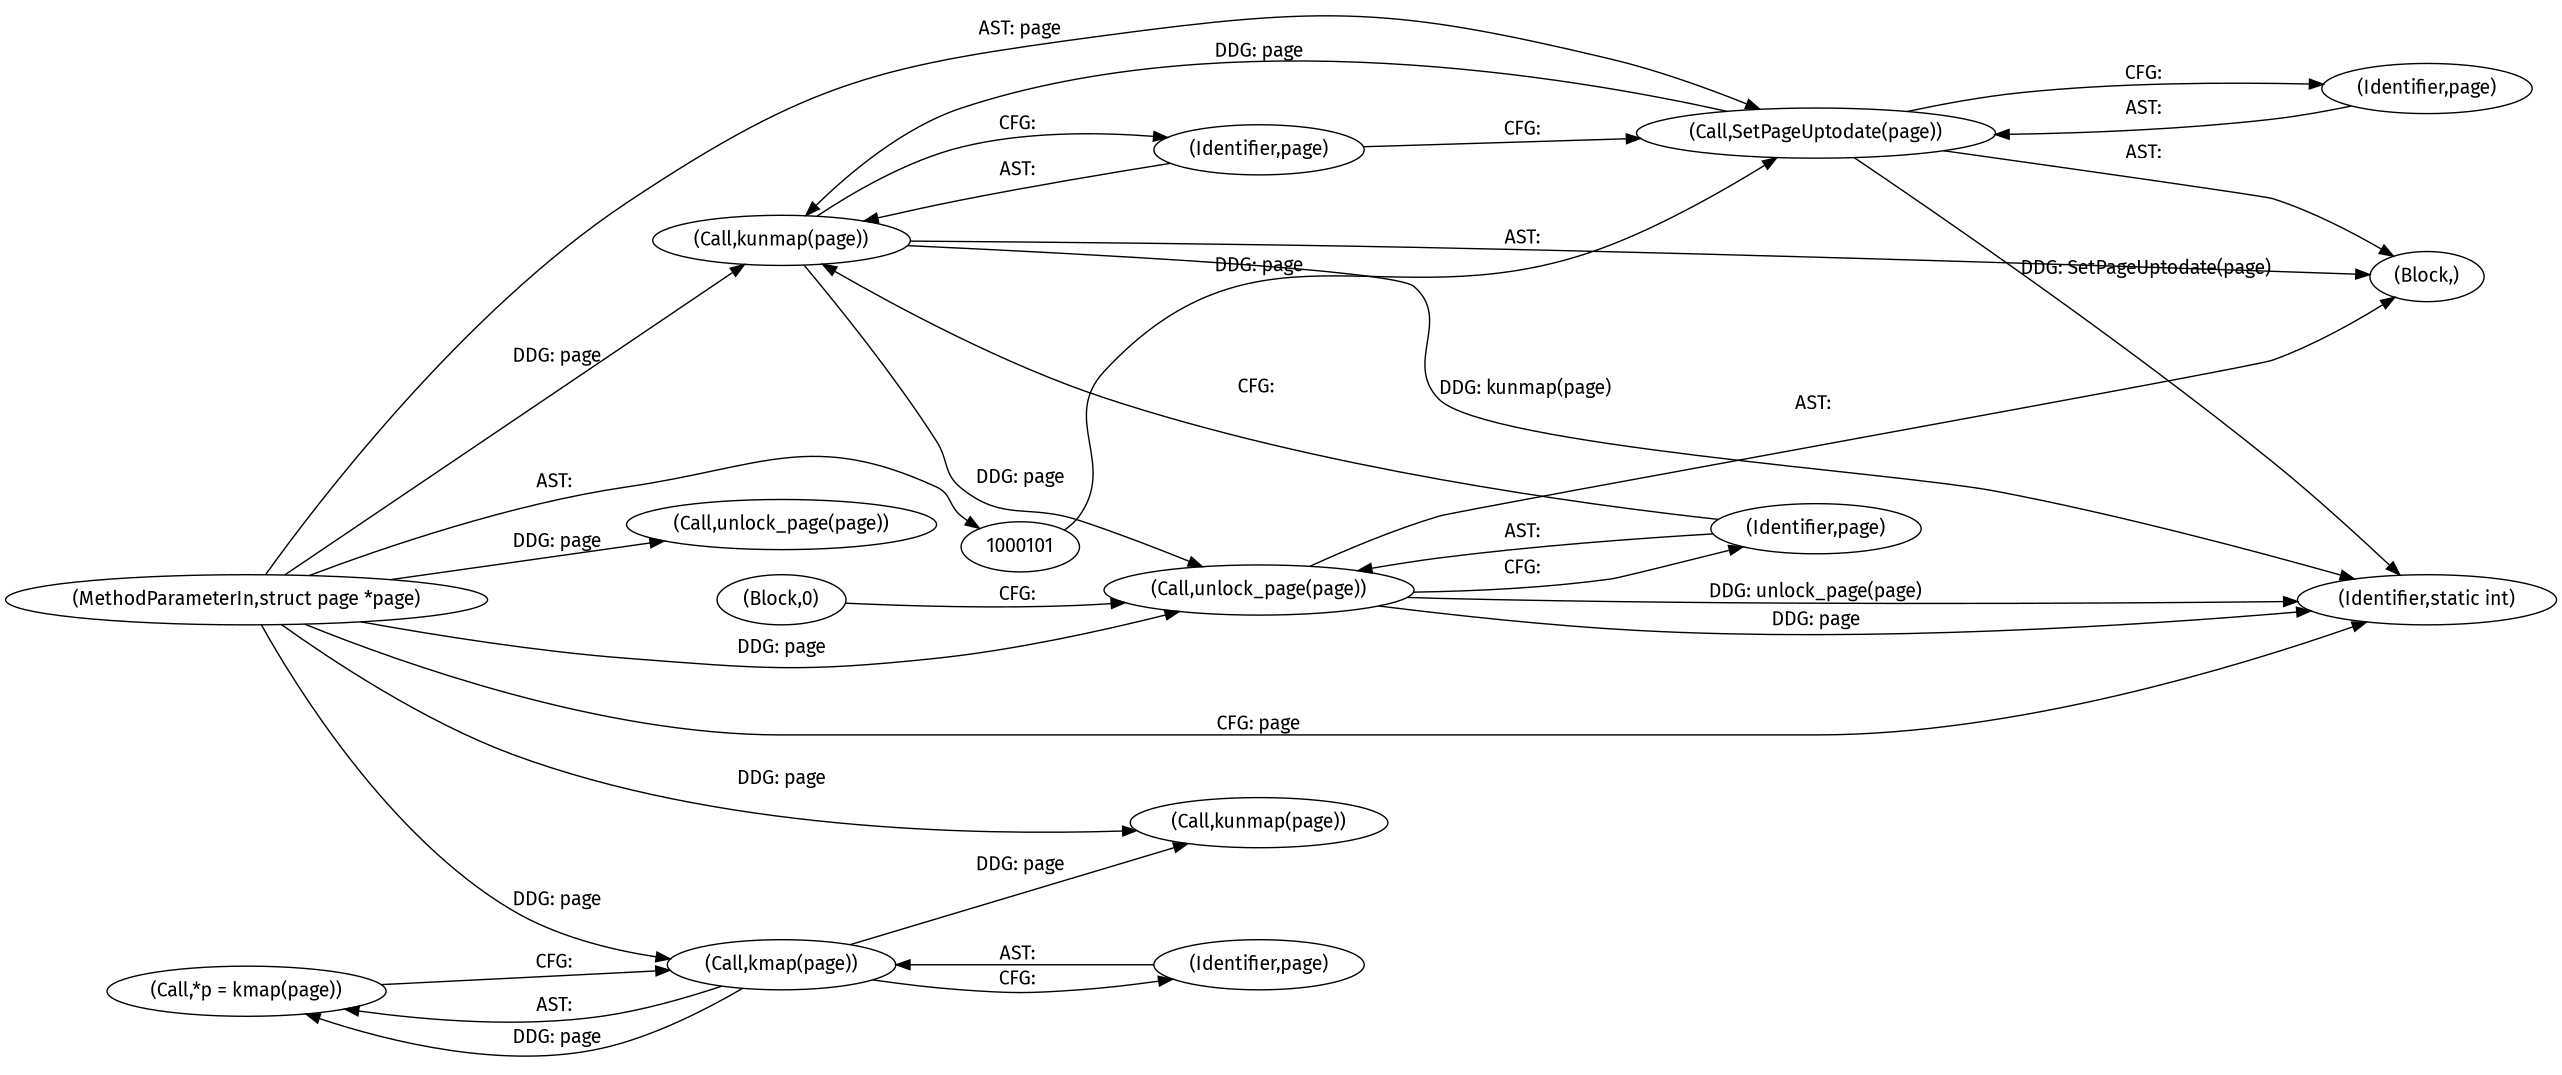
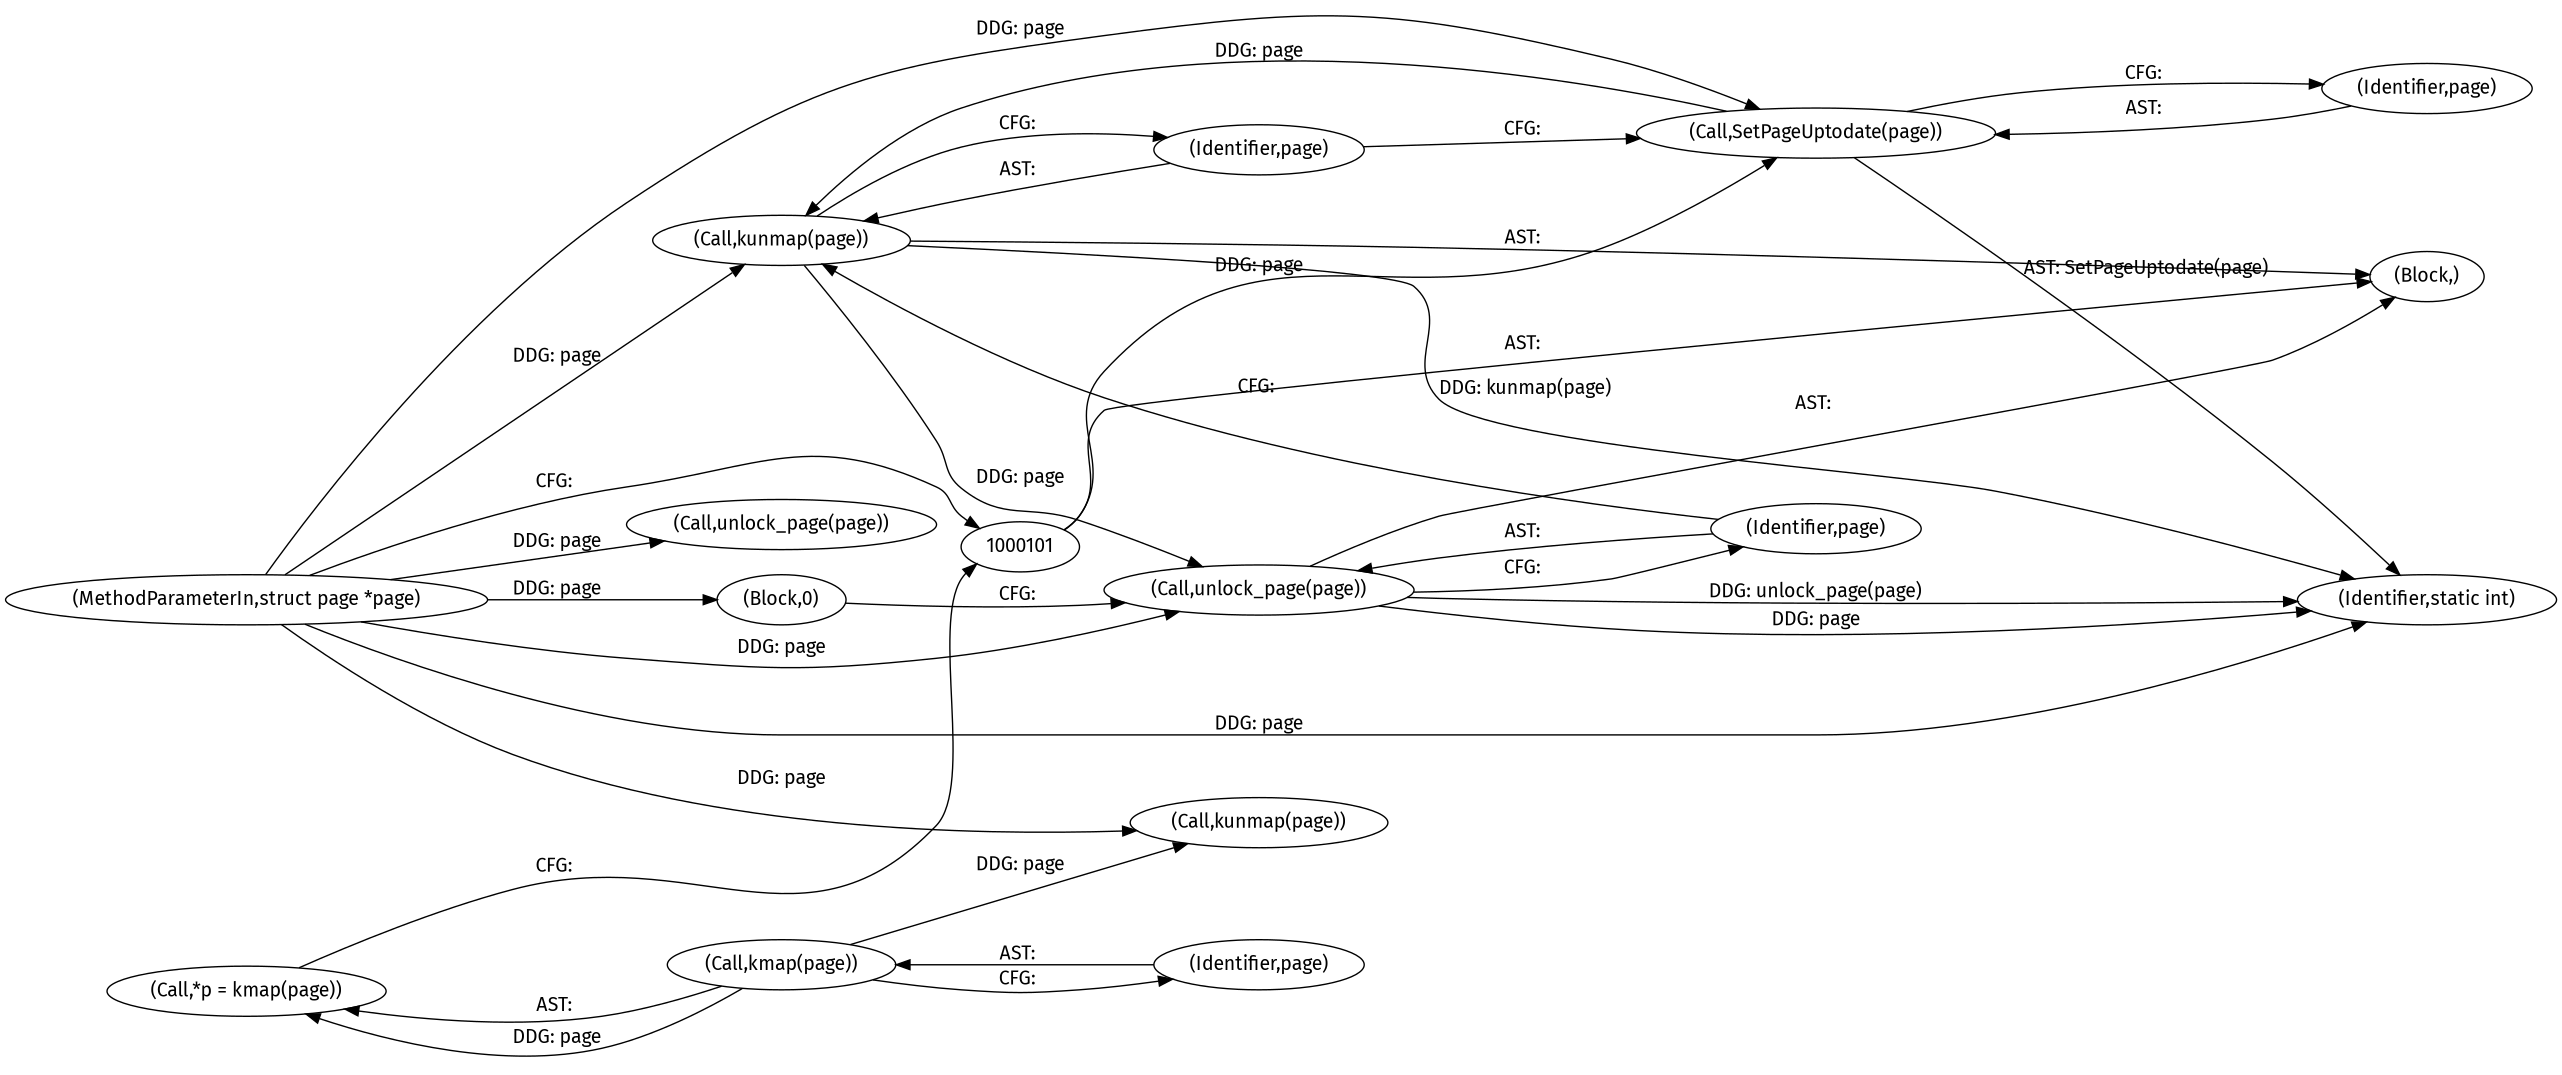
(1020, 29) -> (1020, 29)
(2168, 183) -> (1664, 349)
(2146, 269) -> (2146, 269)
(557, 482) -> (557, 482)
(1259, 724) -> (1259, 724)
(421, 839) -> (595, 600)
(519, 978) -> (749, 891)
